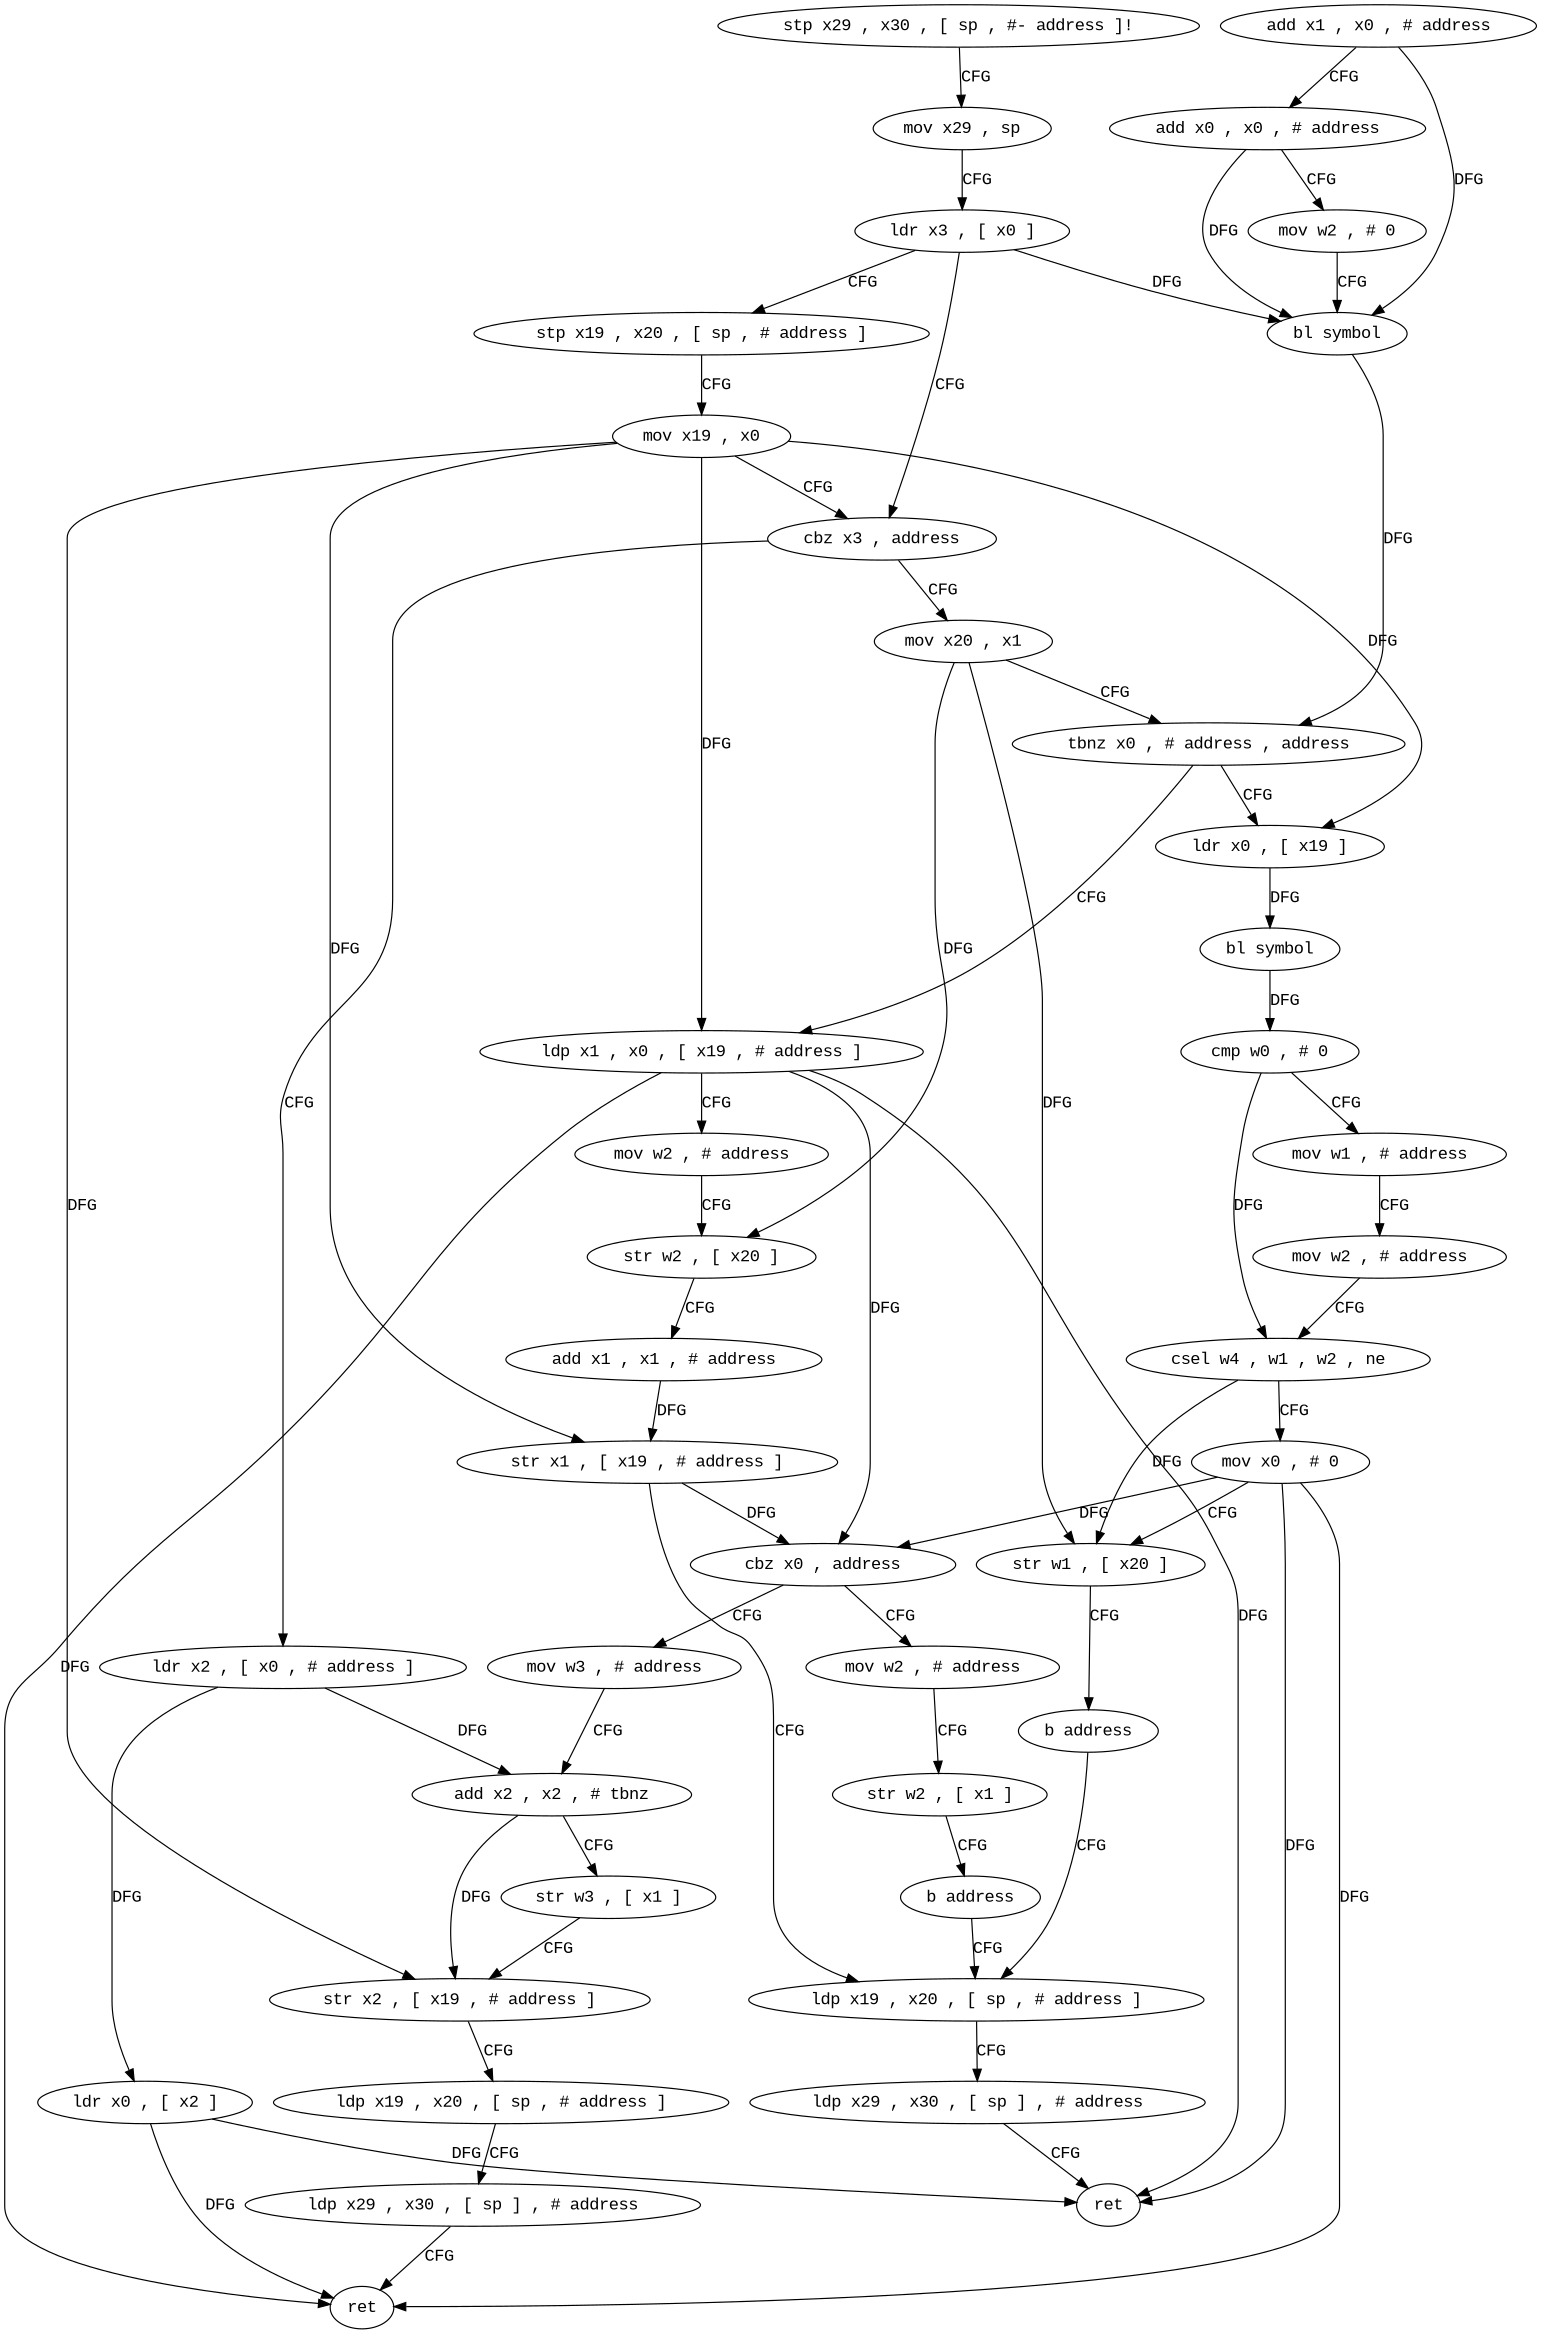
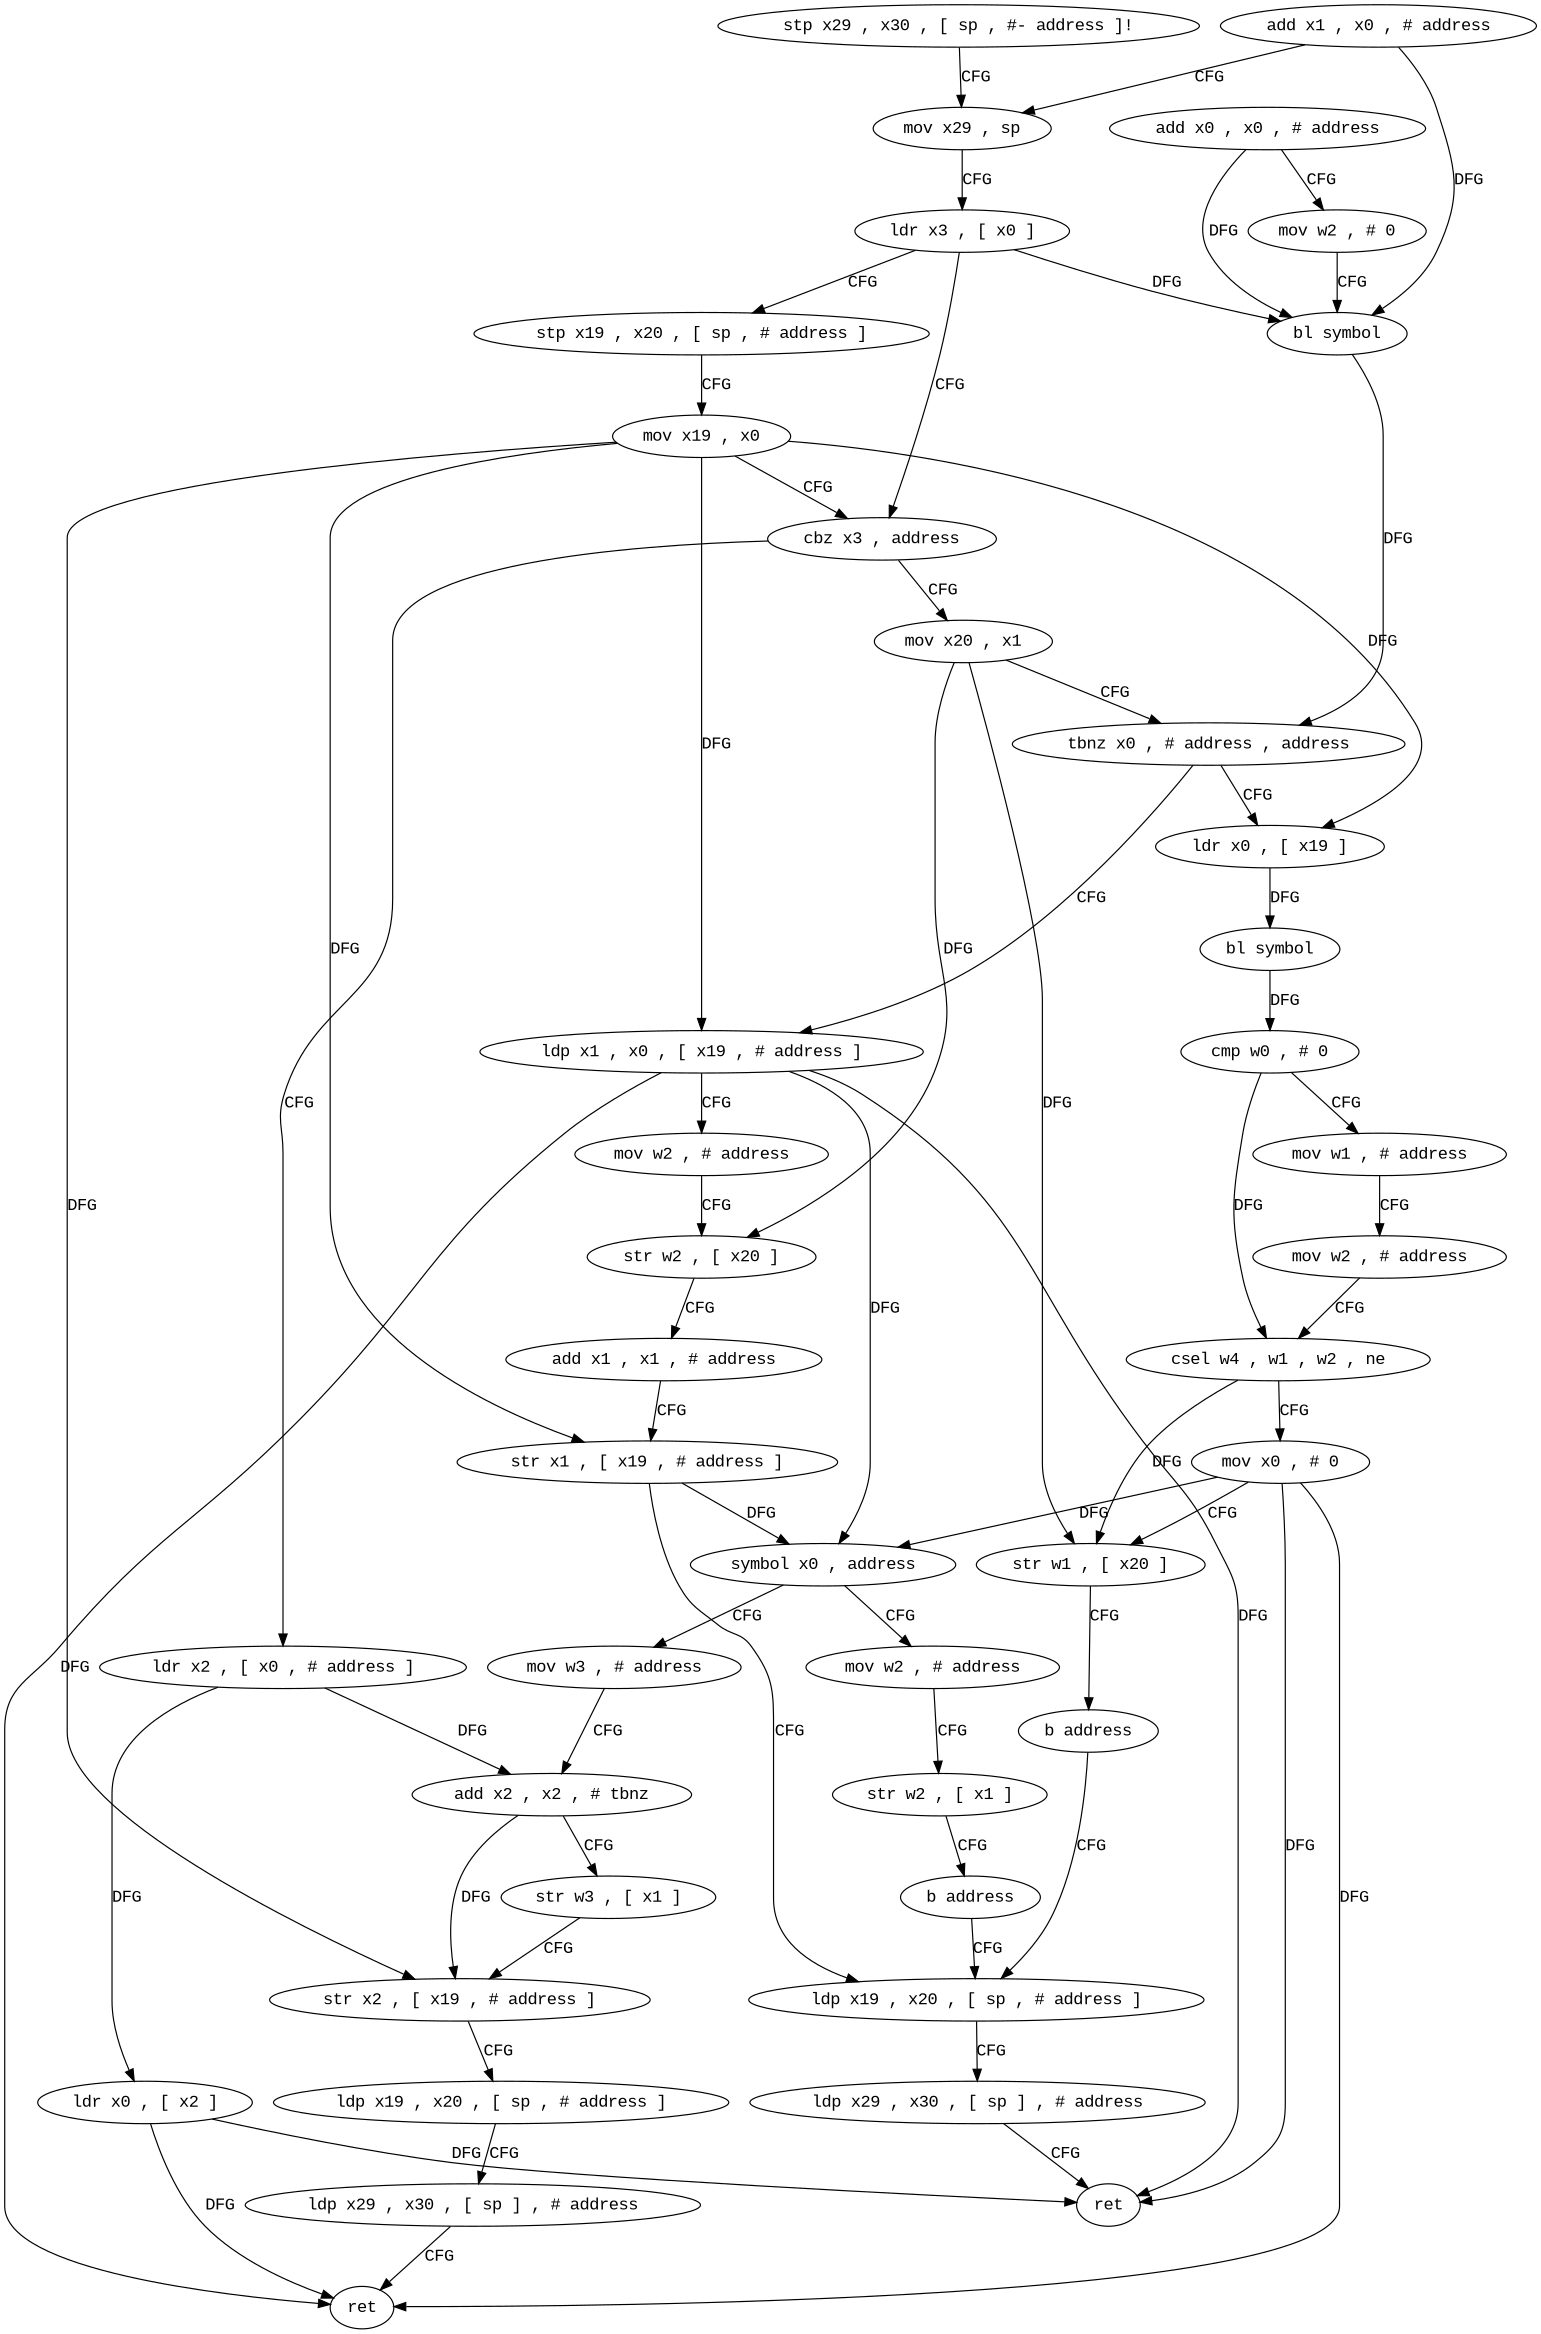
(1327, 73) -> (1170, 77)
(672, 1411) -> (672, 1411)
(823, 1565) -> (823, 1565)
